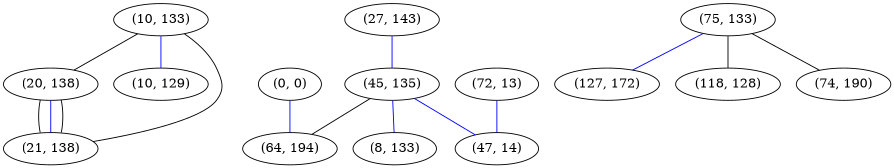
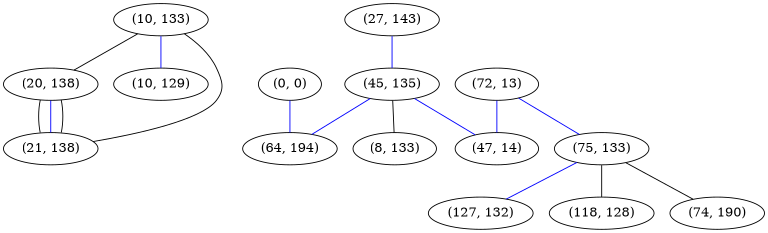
(607, 84) -> (481, 213)
(341, 116) -> (341, 116)
none -> (549, 116)
(393, 117) -> (393, 117)
